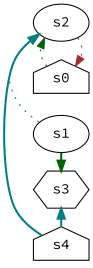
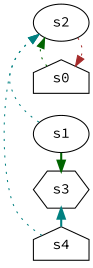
(4, 141) -> (4, 141)
